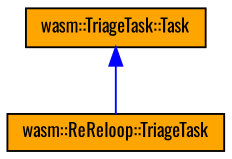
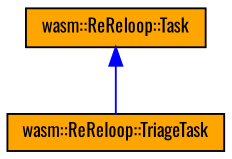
(116, 28) -> (116, 28)
